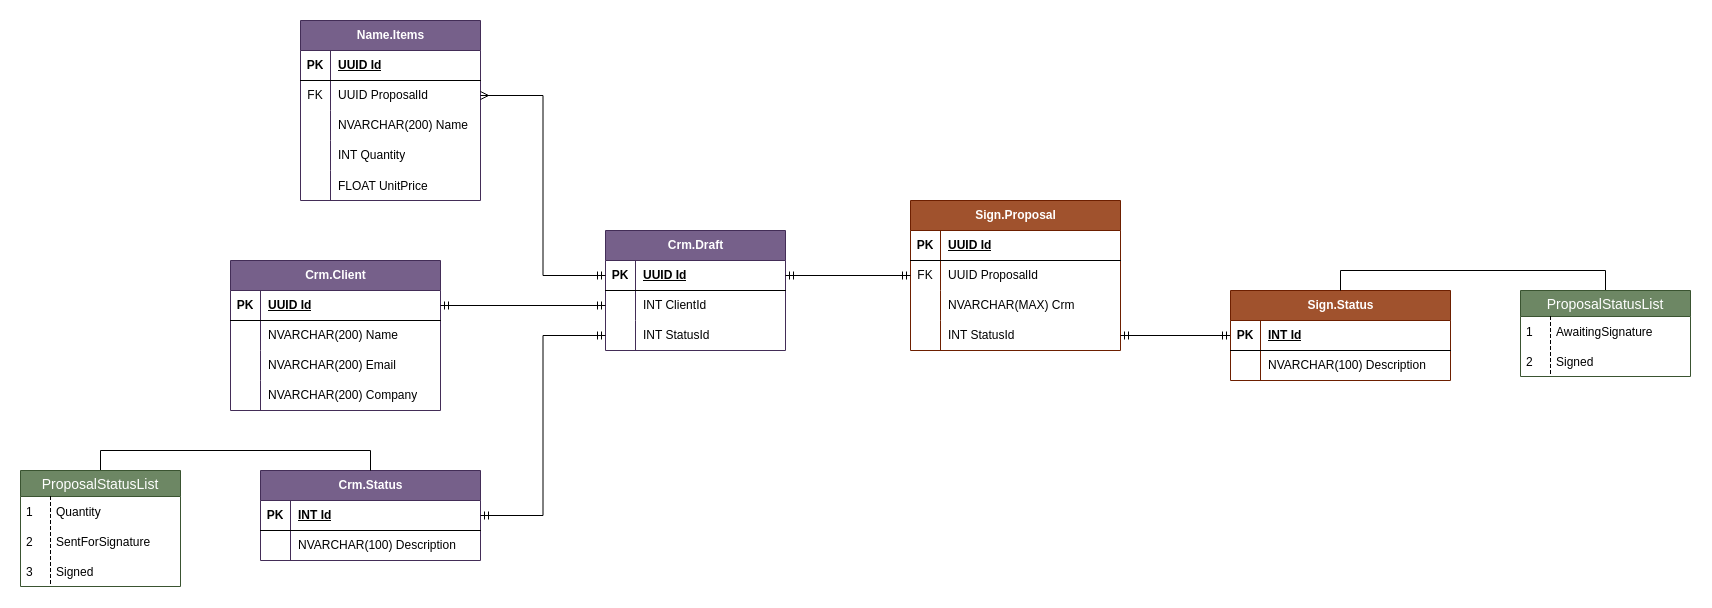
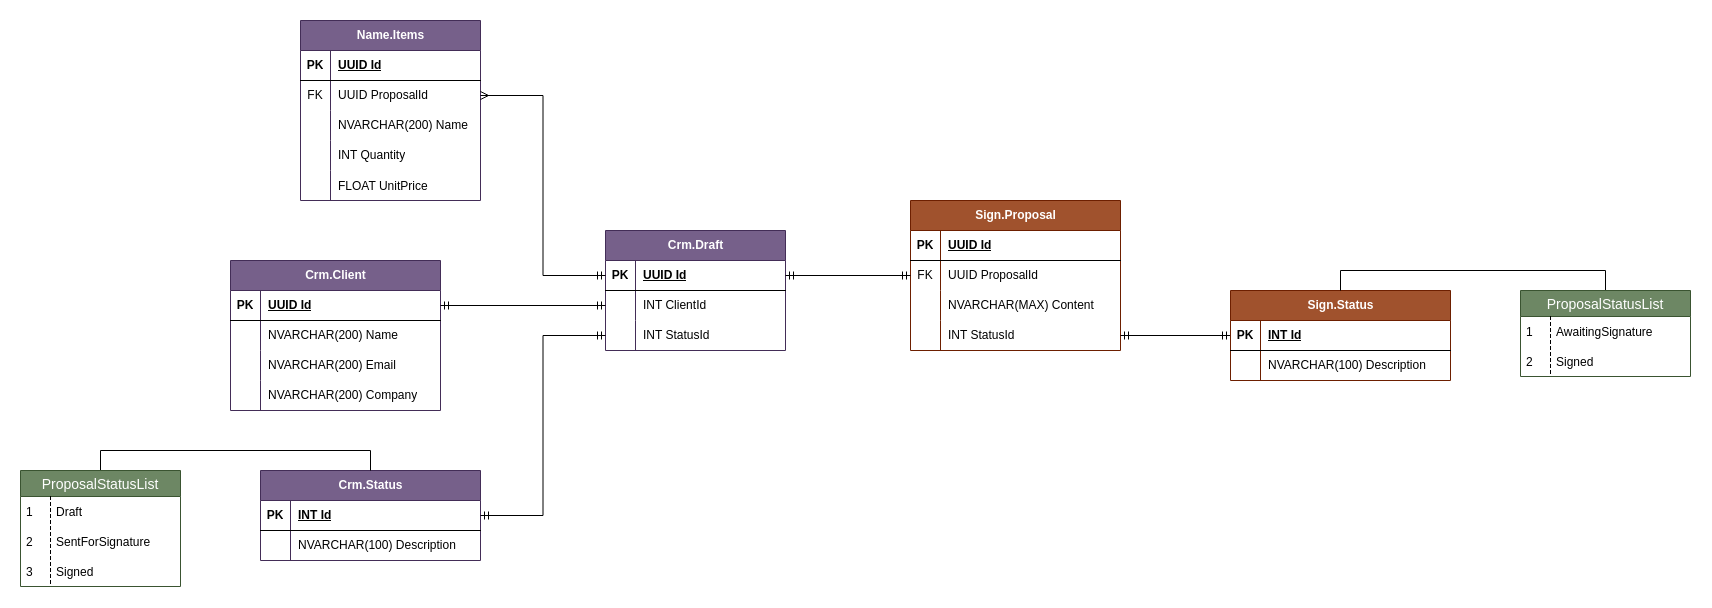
(1004, 306) -> (1018, 306)
(81, 512) -> (73, 512)
